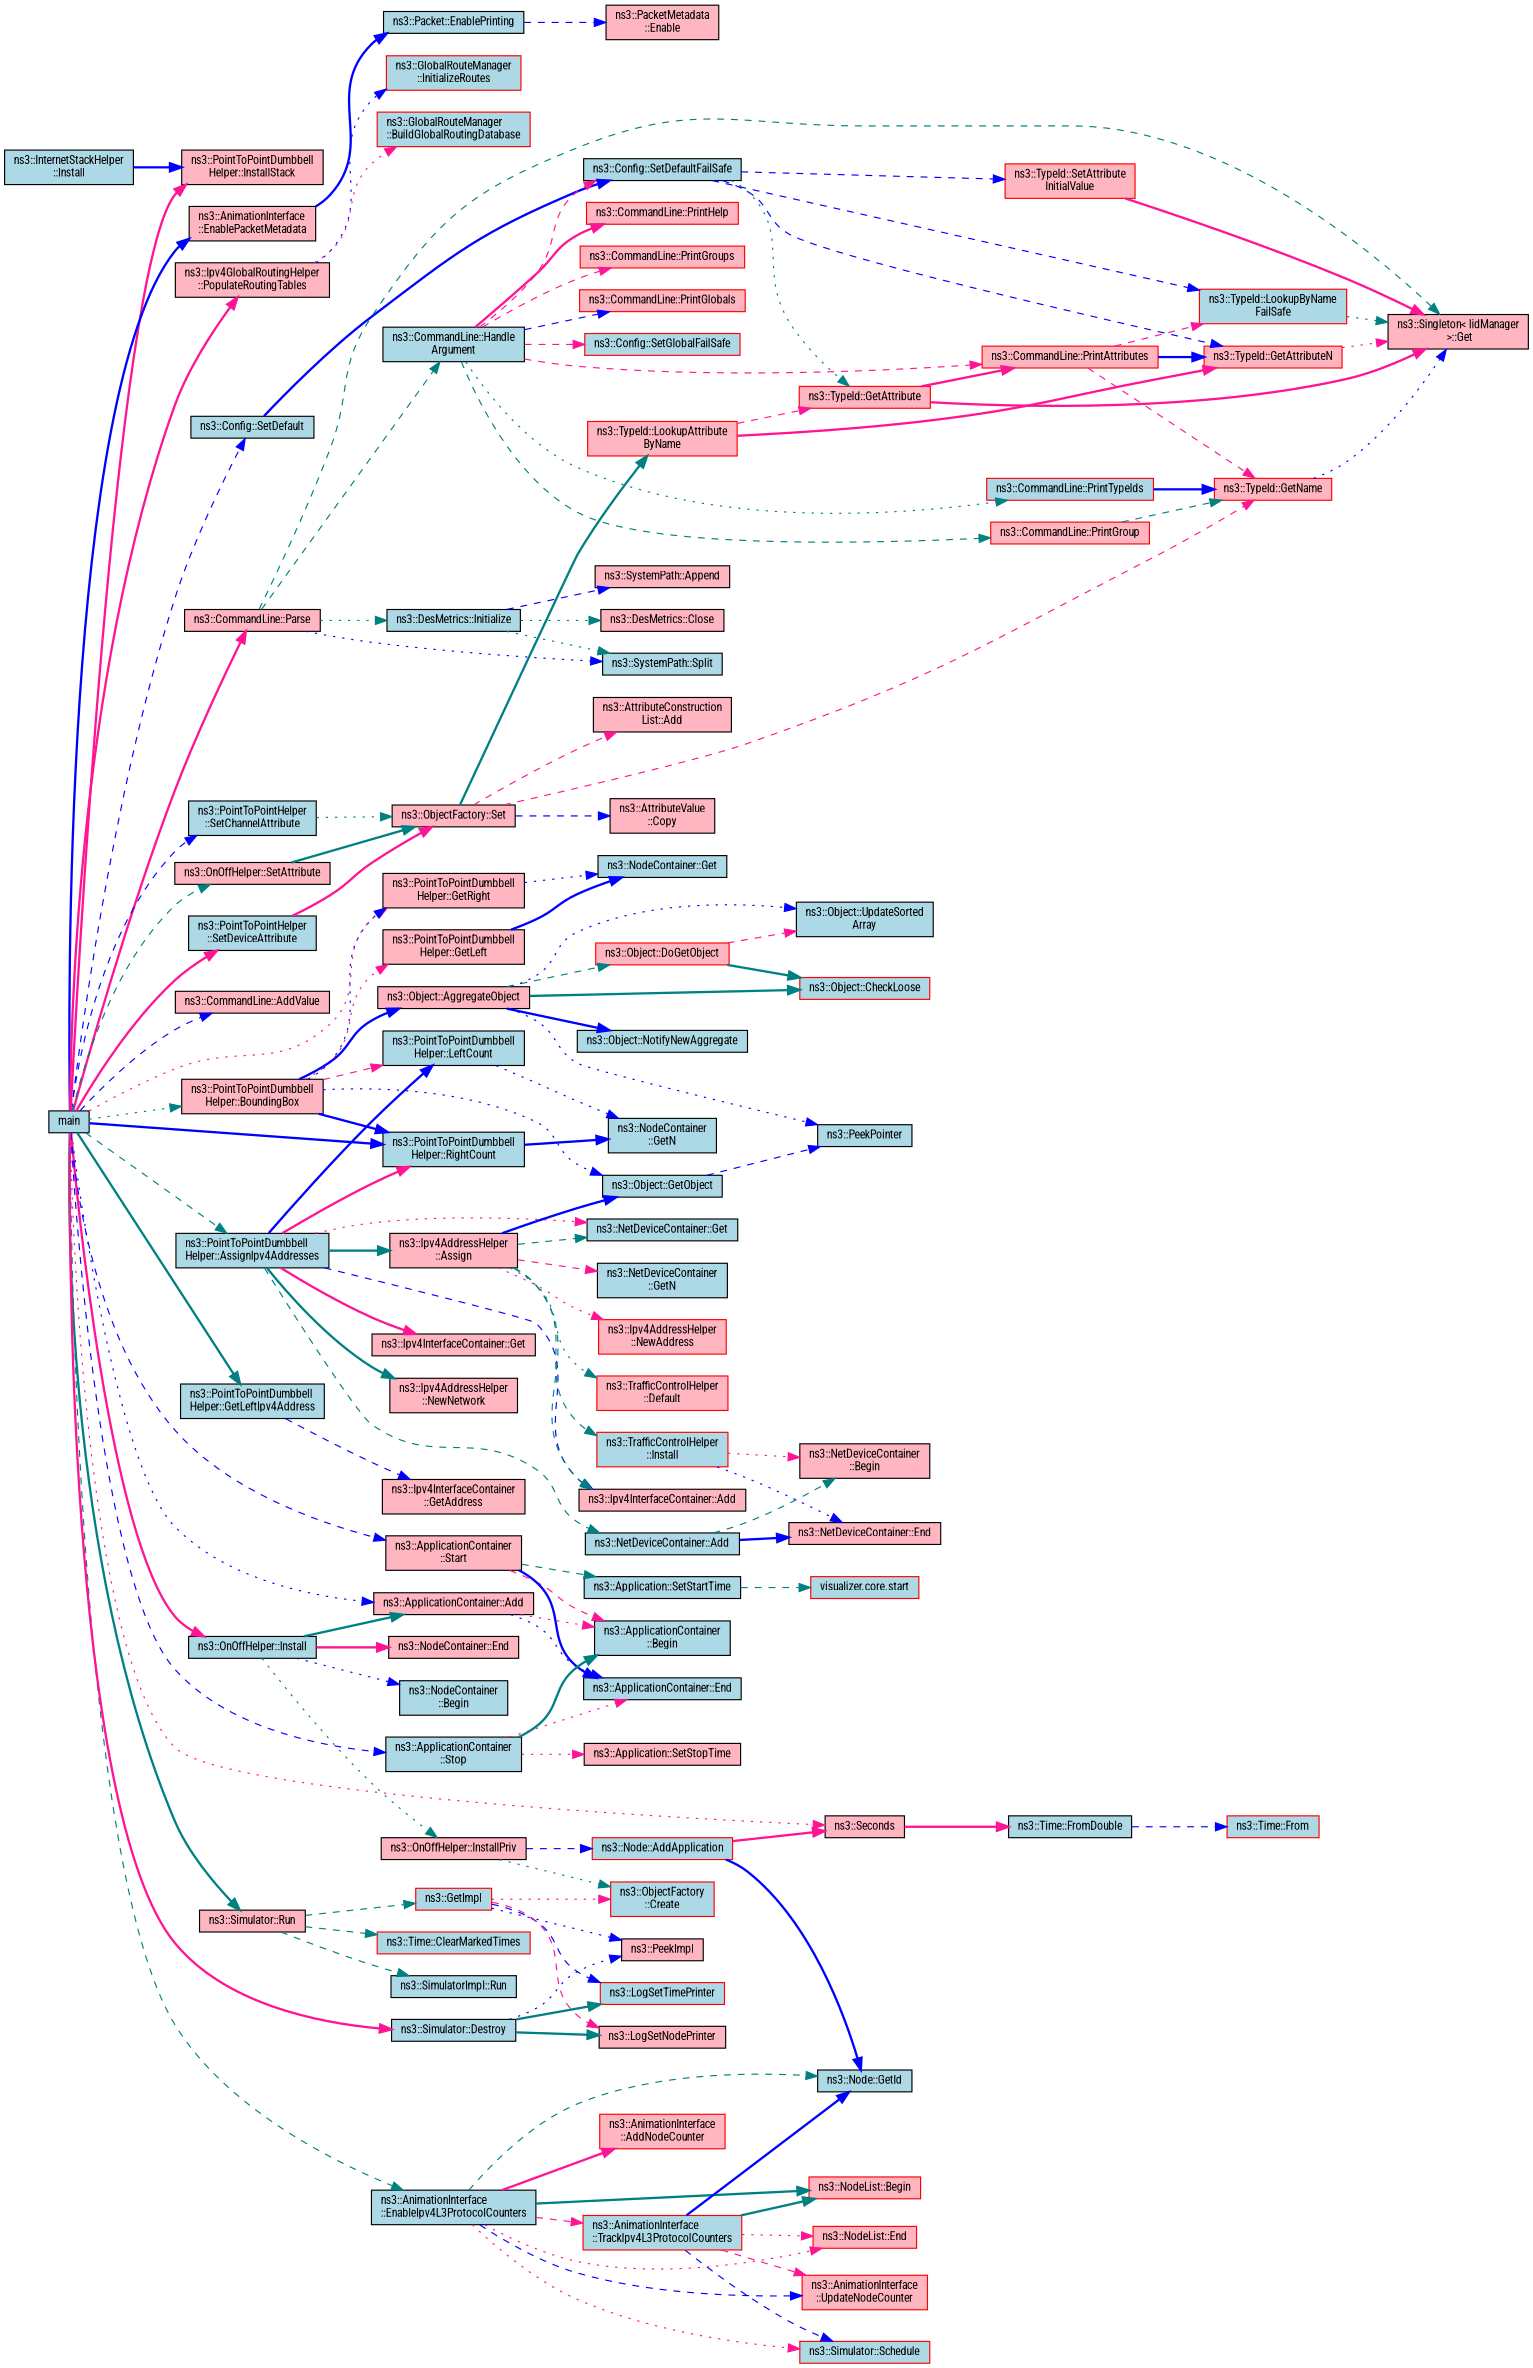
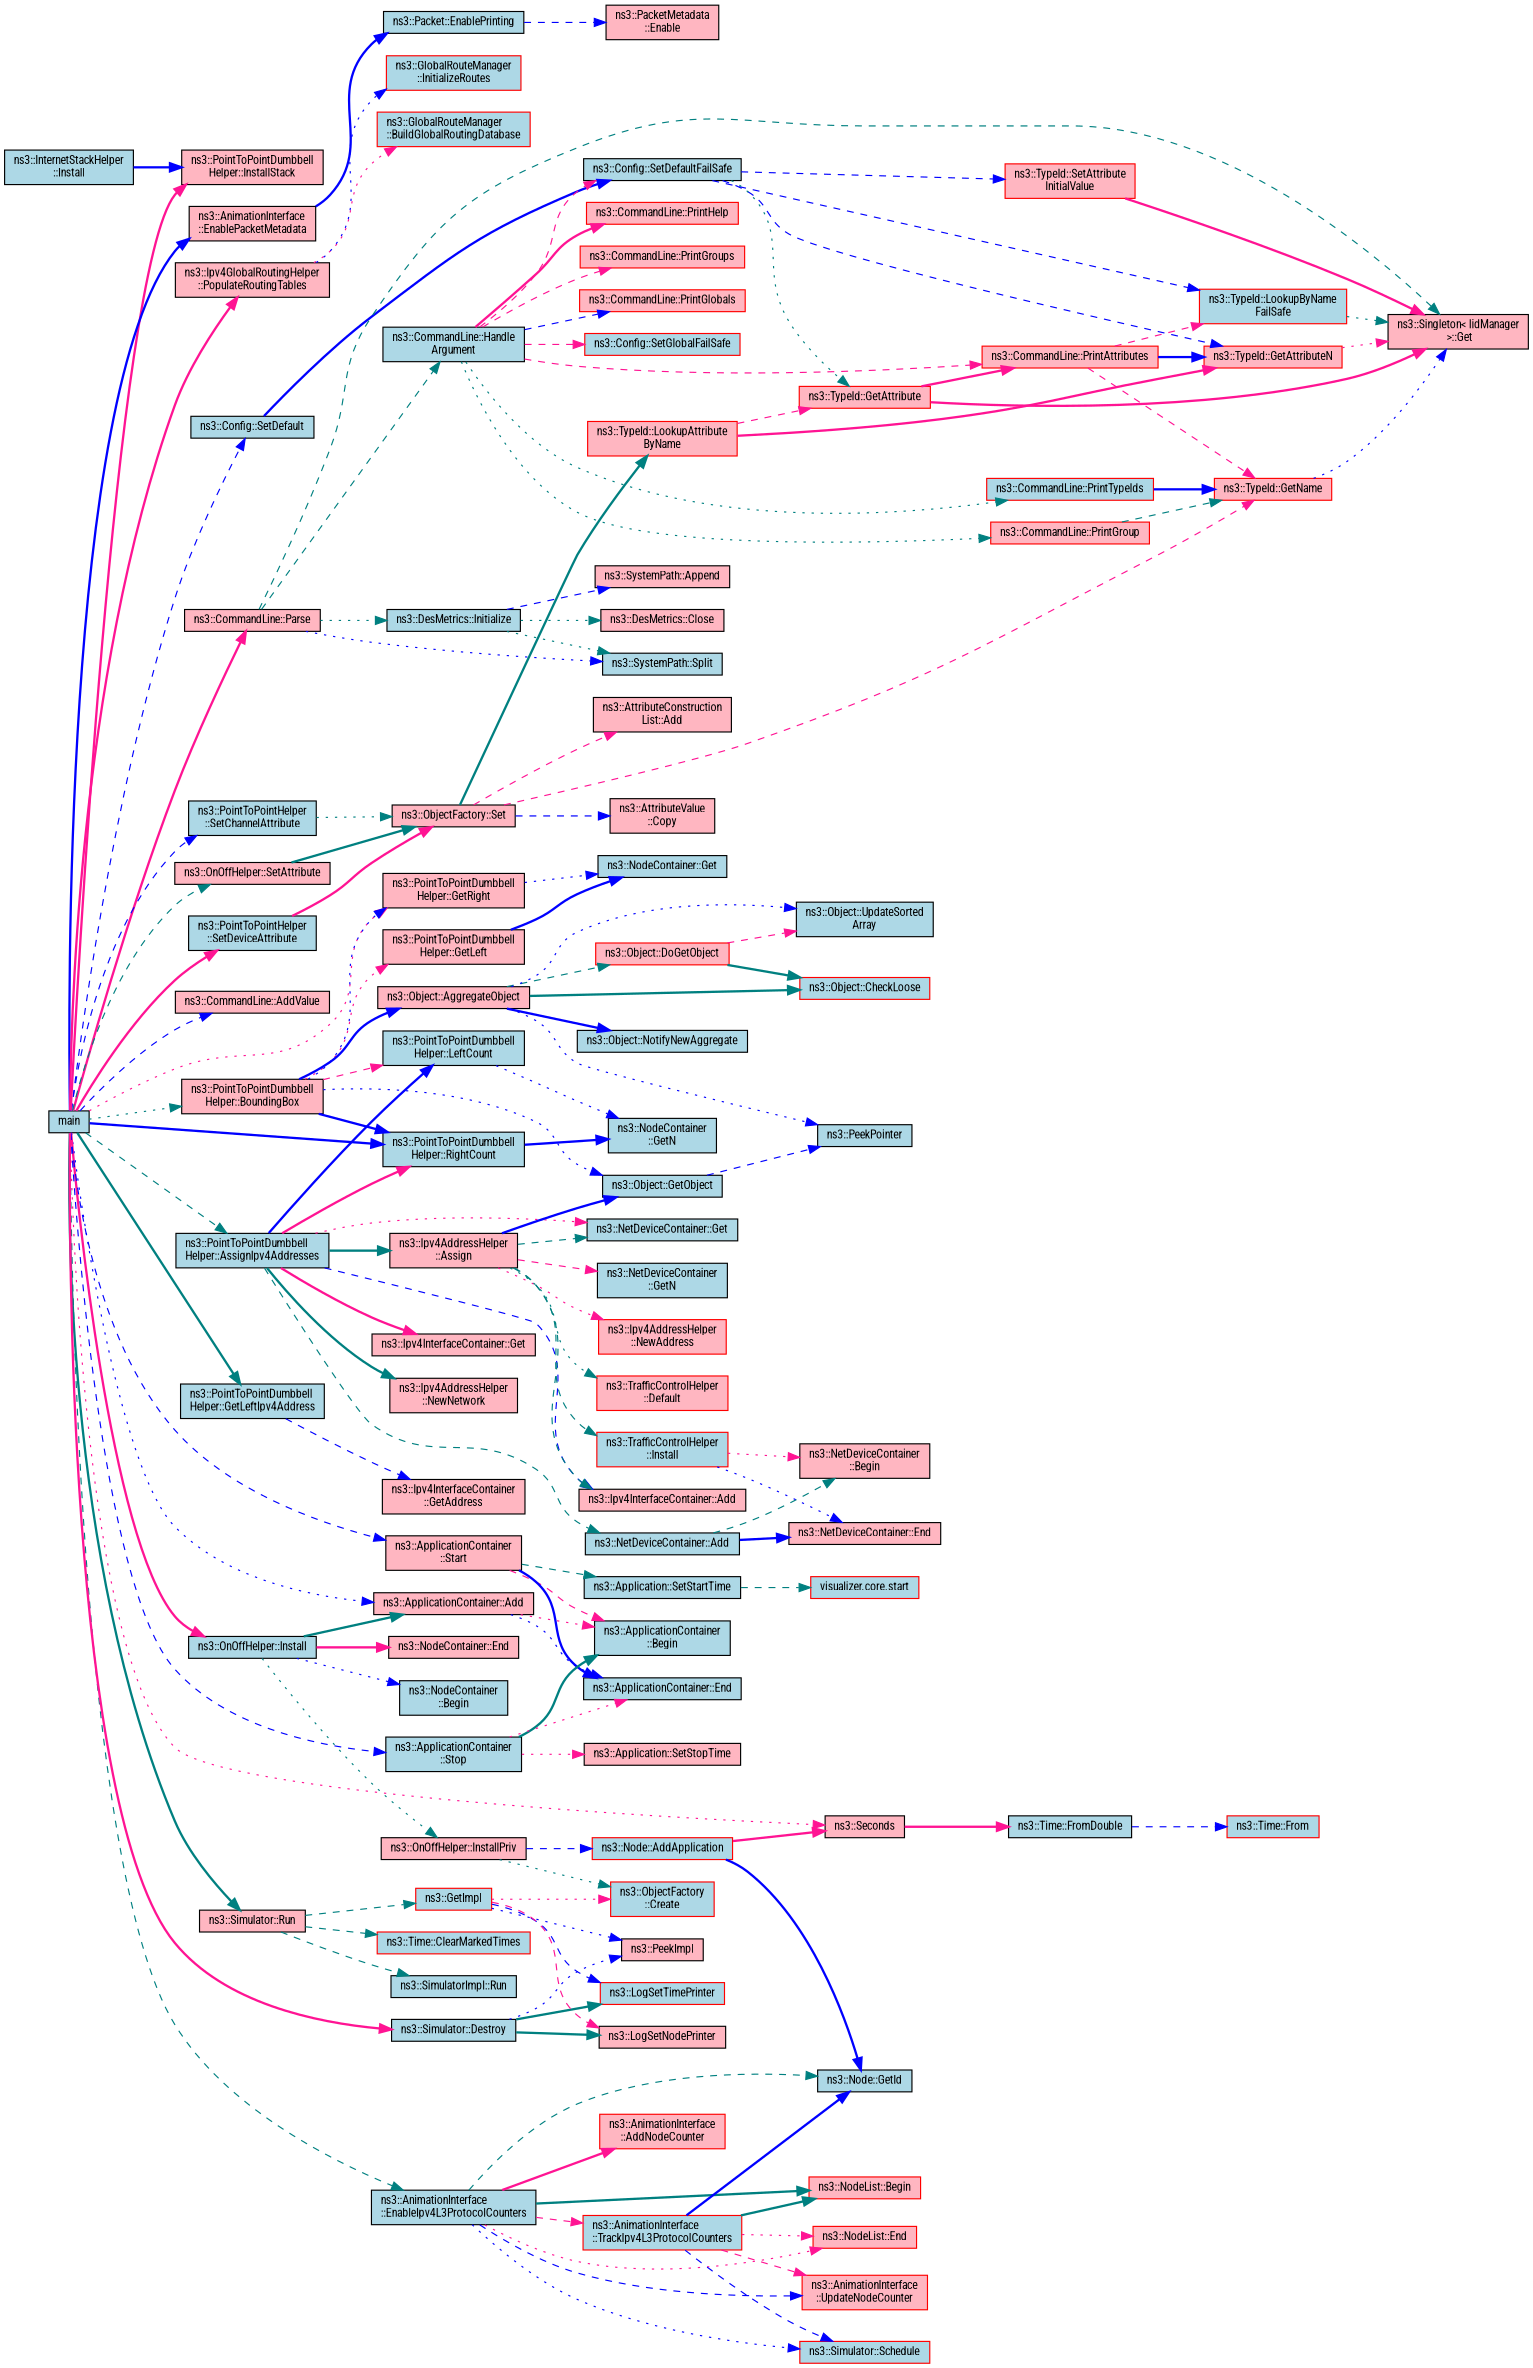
(680, 536) -> (680, 536)
(618, 2315) -> (618, 2315)
